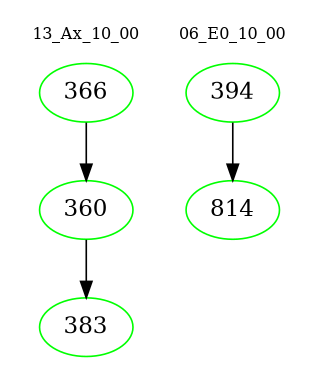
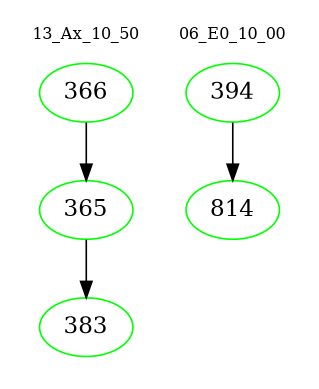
(86, 35) -> (86, 35)
(86, 210) -> (86, 210)
